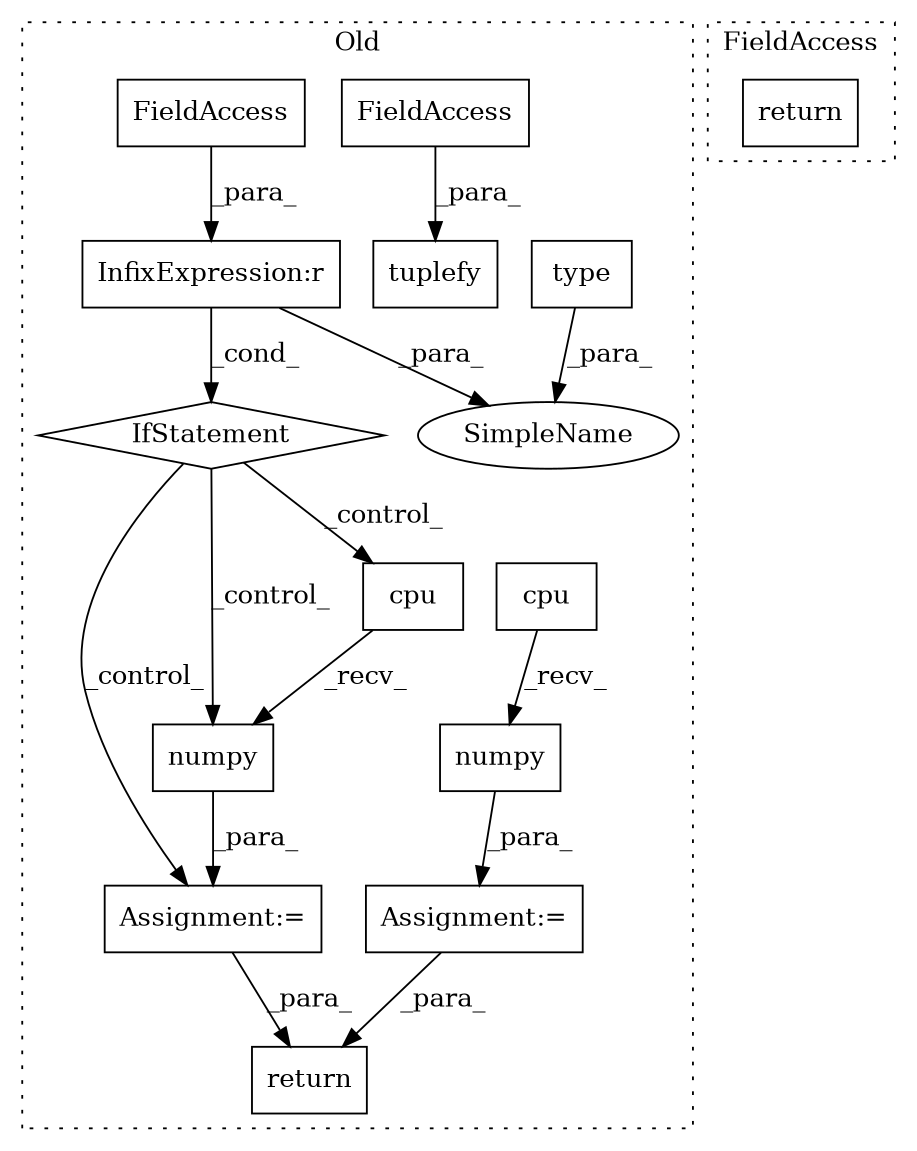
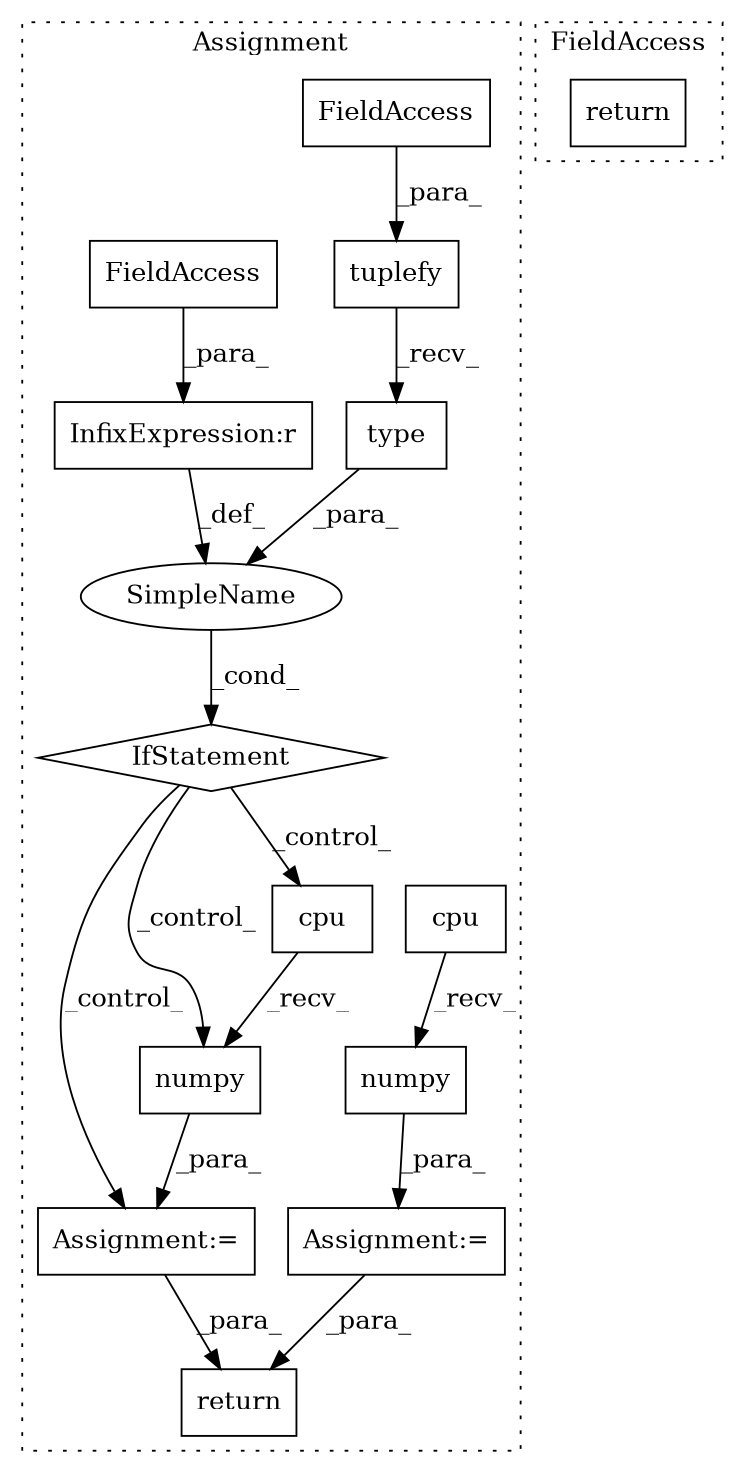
(358, 44) -> (271, 44)
(211, 346) -> (211, 668)
none -> (396, 346)
(441, 355) -> (233, 516)
